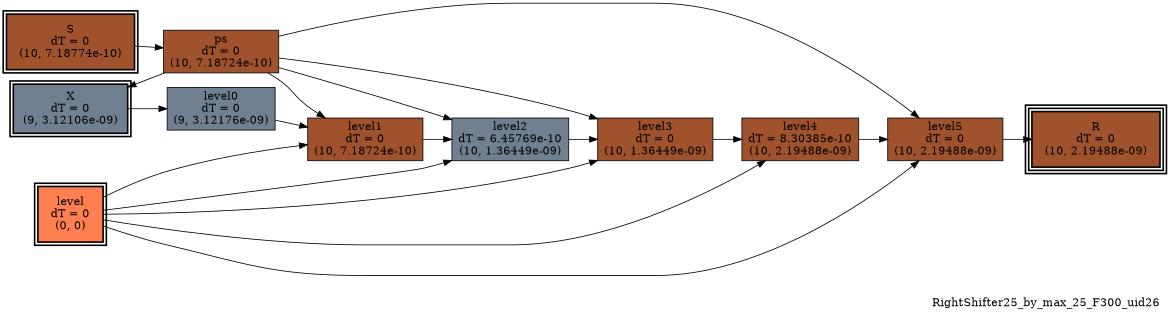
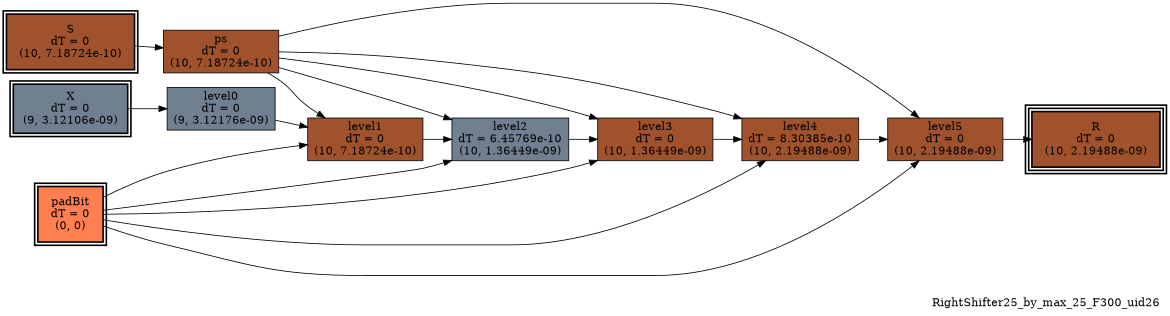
(70, 42) -> (70, 42)
(150, 79) -> (509, 69)
(70, 214) -> (70, 214)
